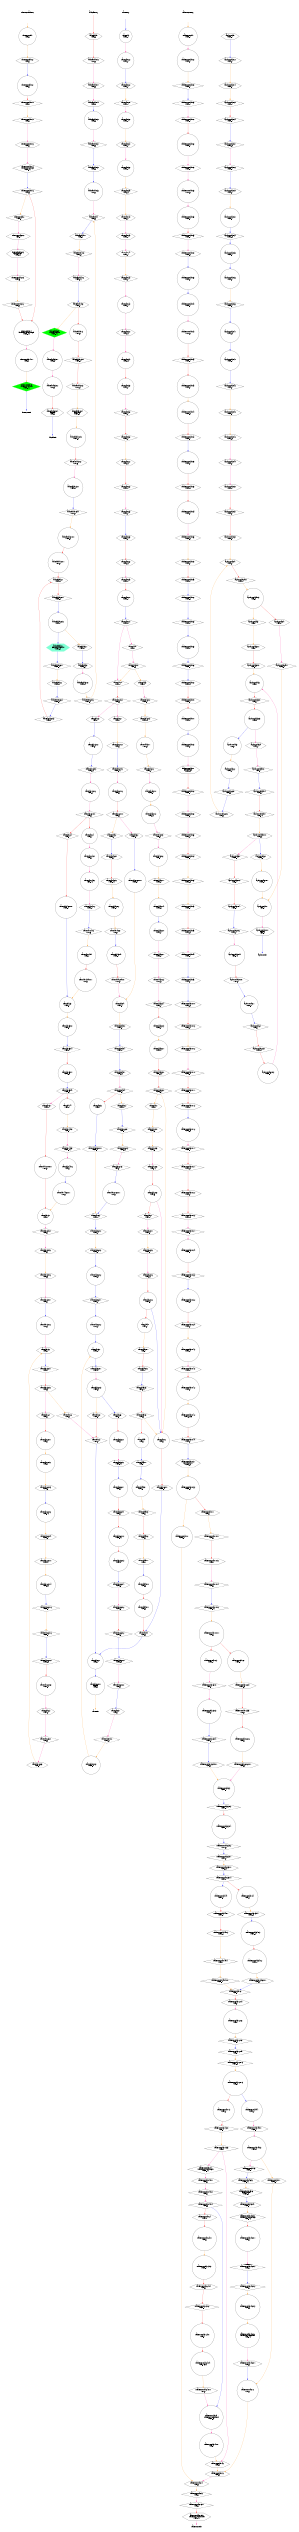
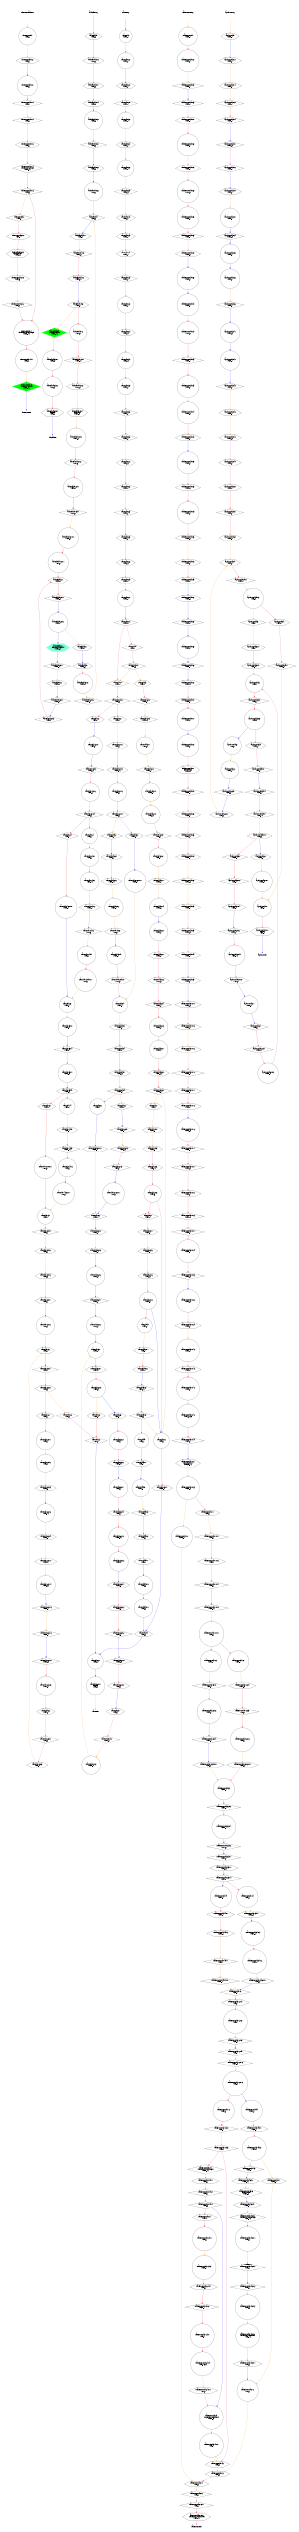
none -> (230, 13)
(188, 1463) -> (188, 1463)
(211, 2417) -> (211, 2417)
